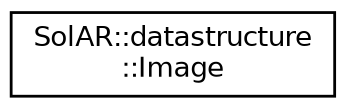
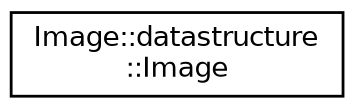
(173, 54) -> (177, 54)
